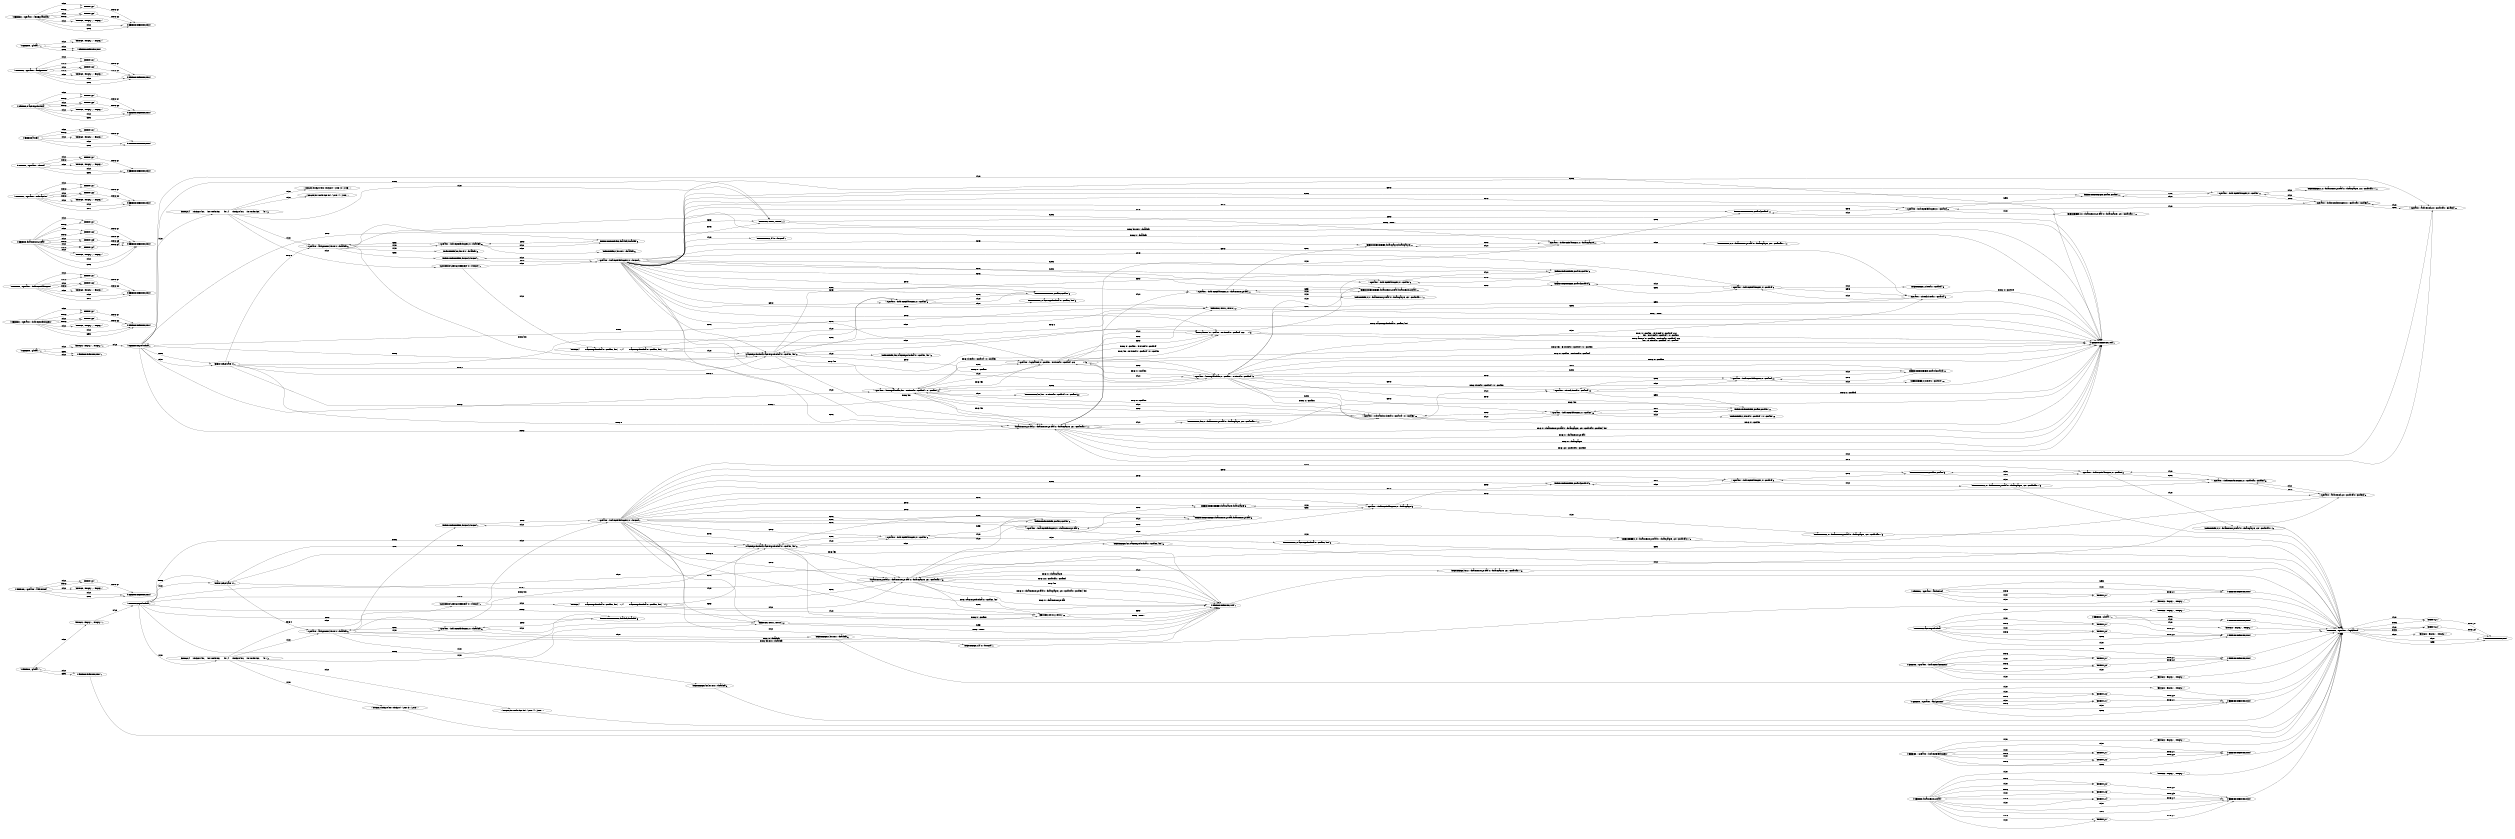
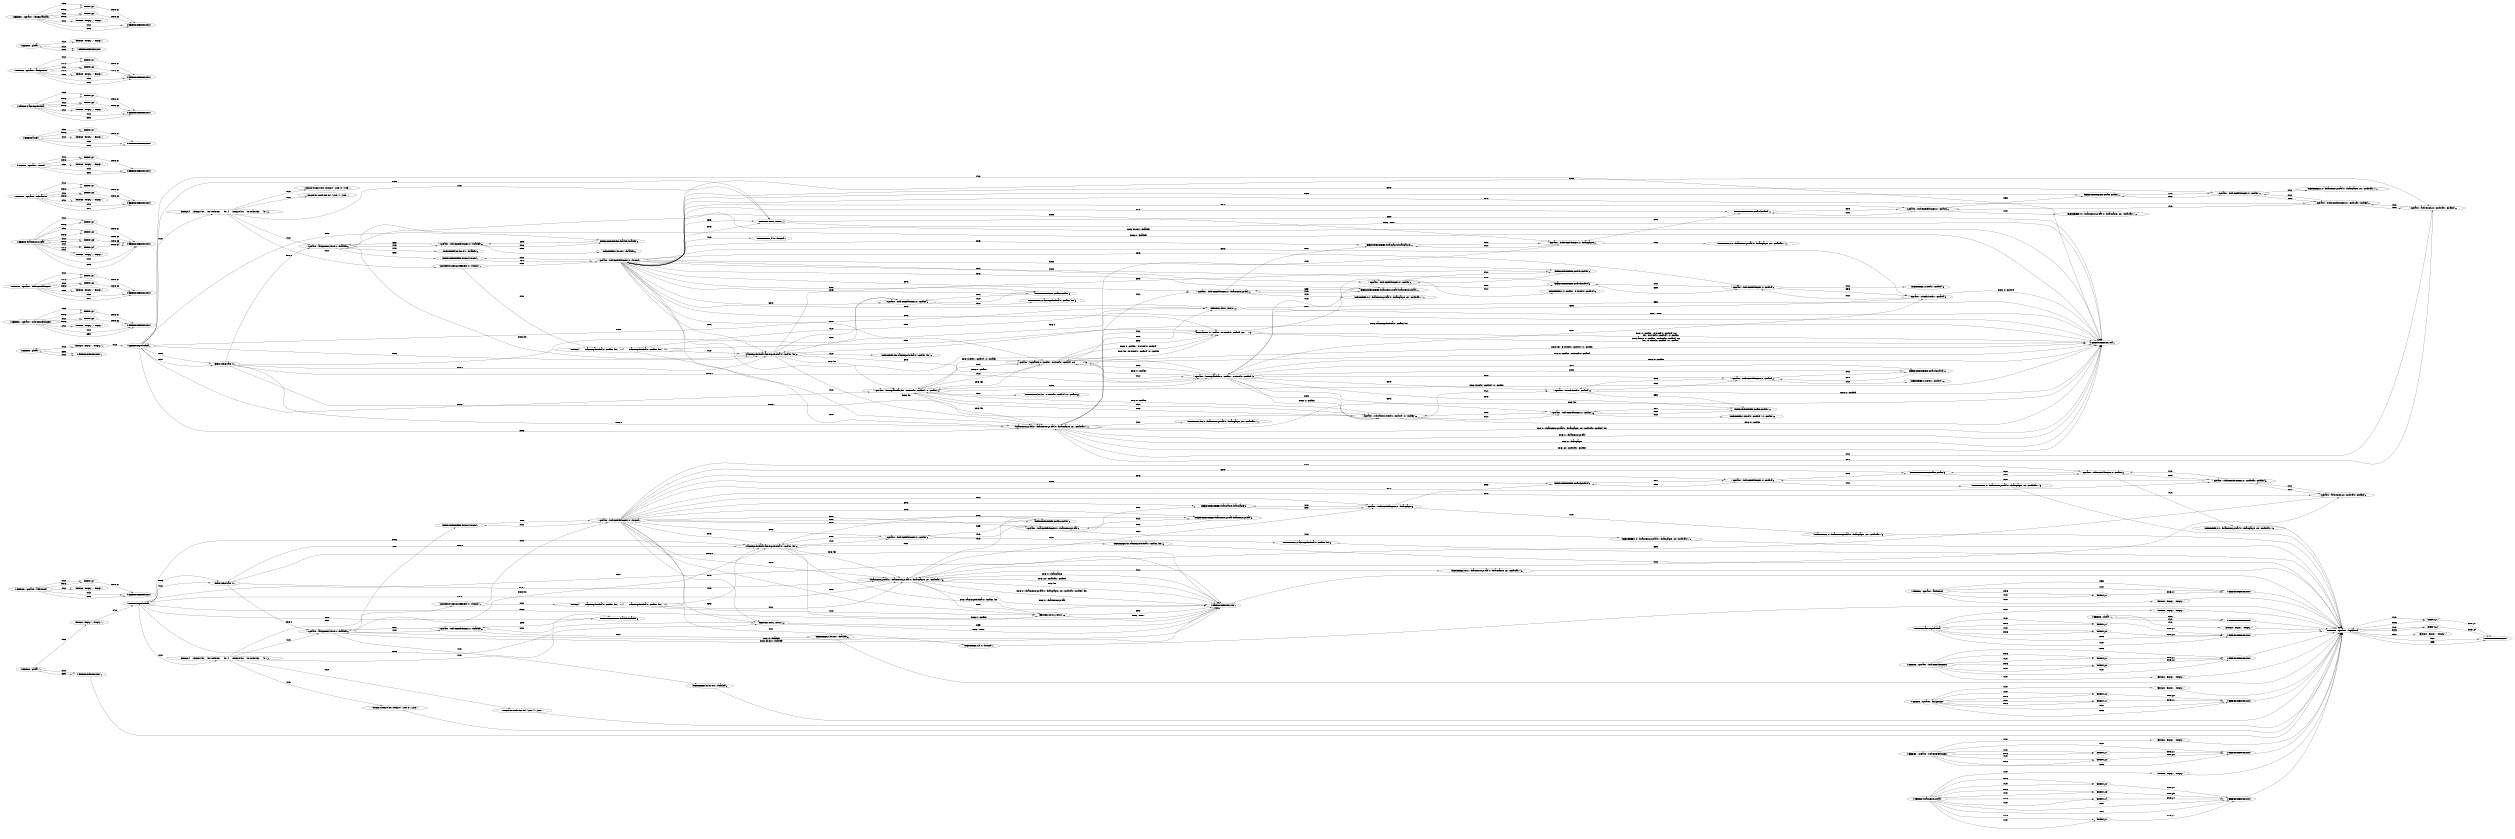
none -> (1572, 291)
